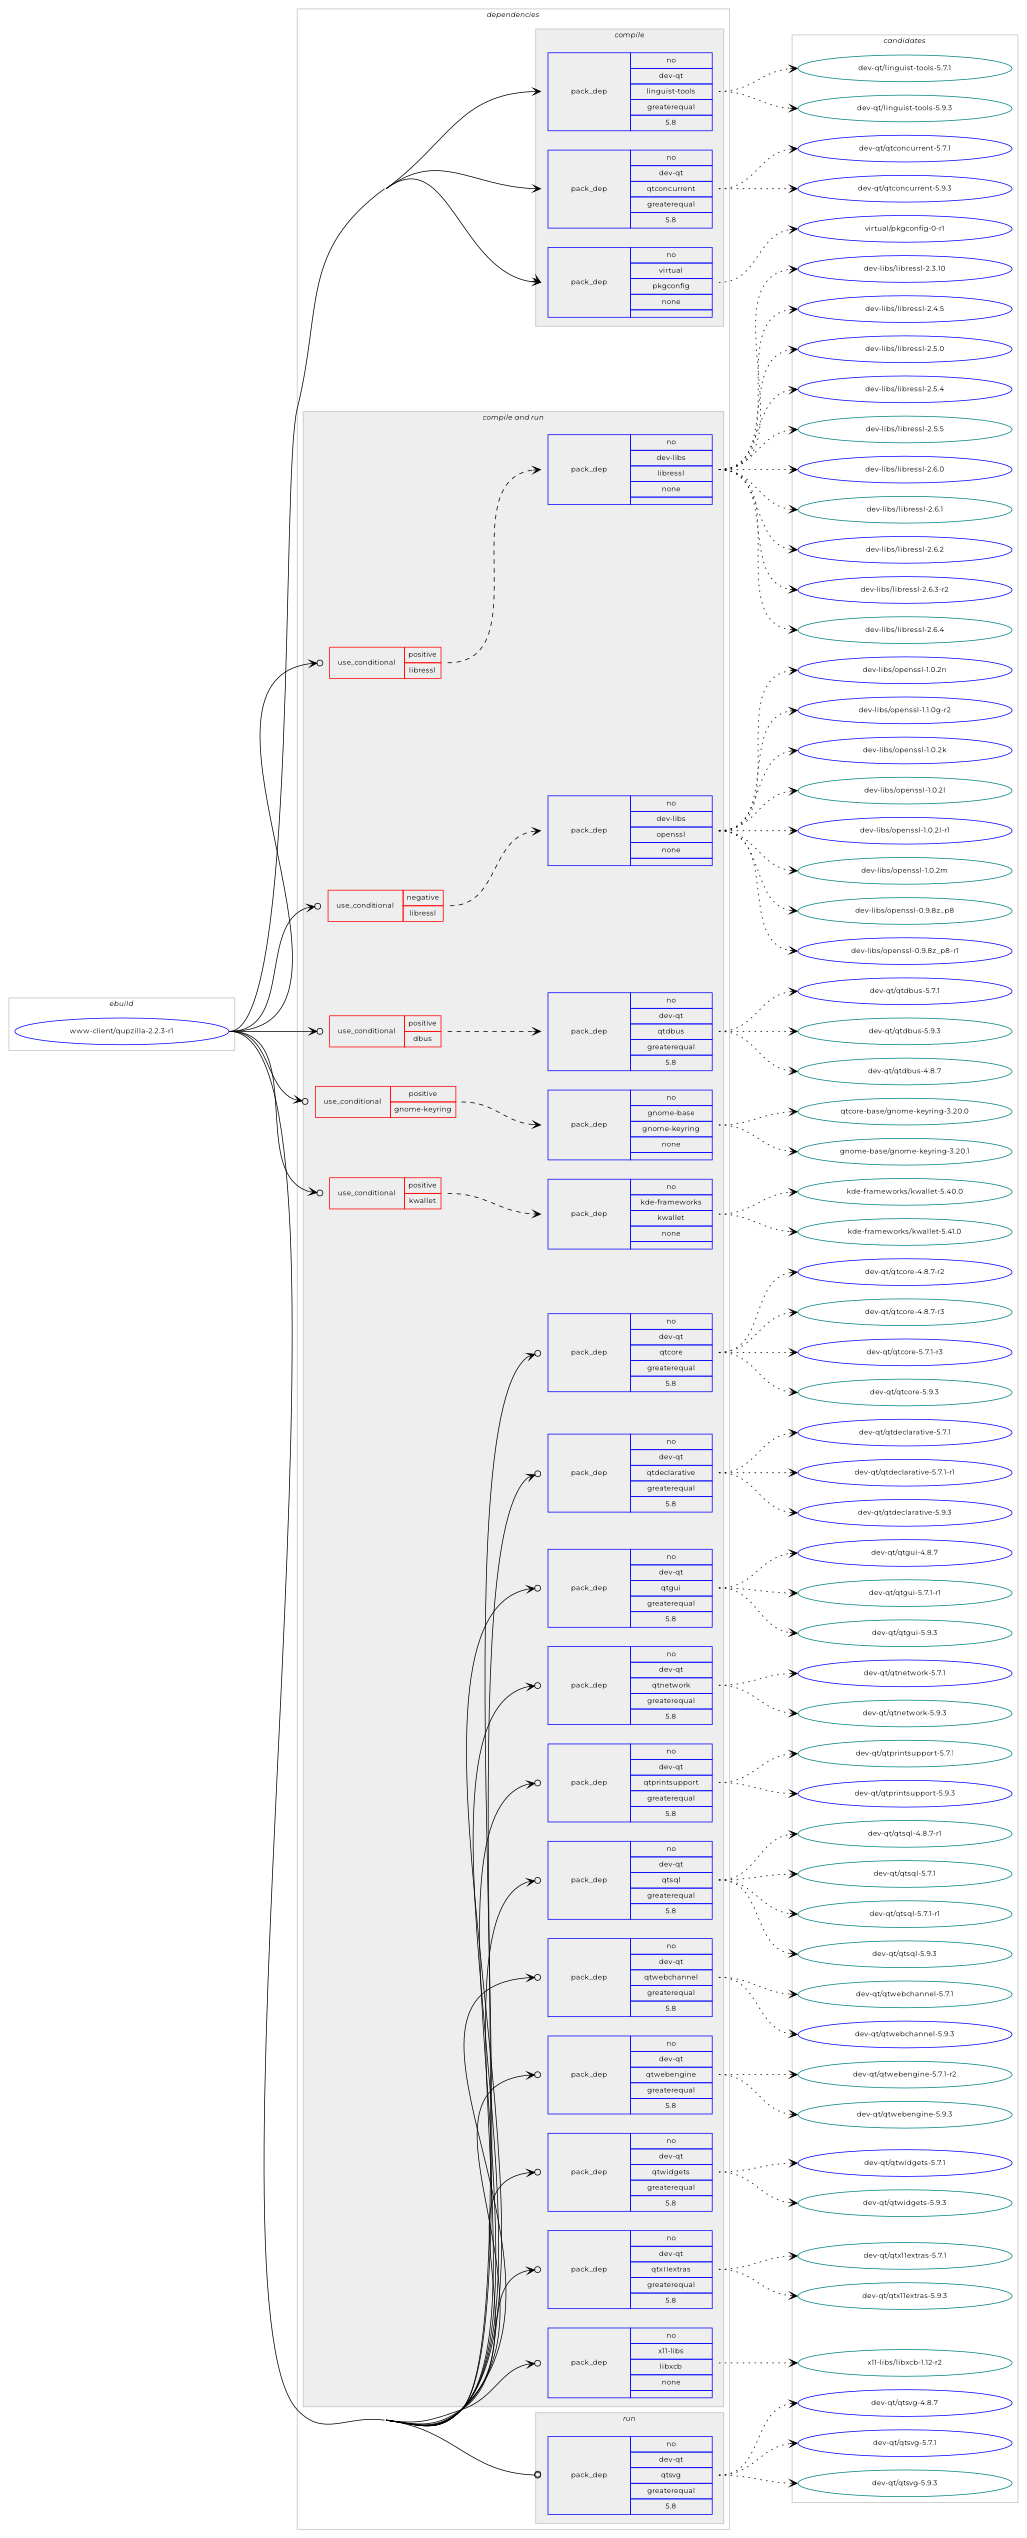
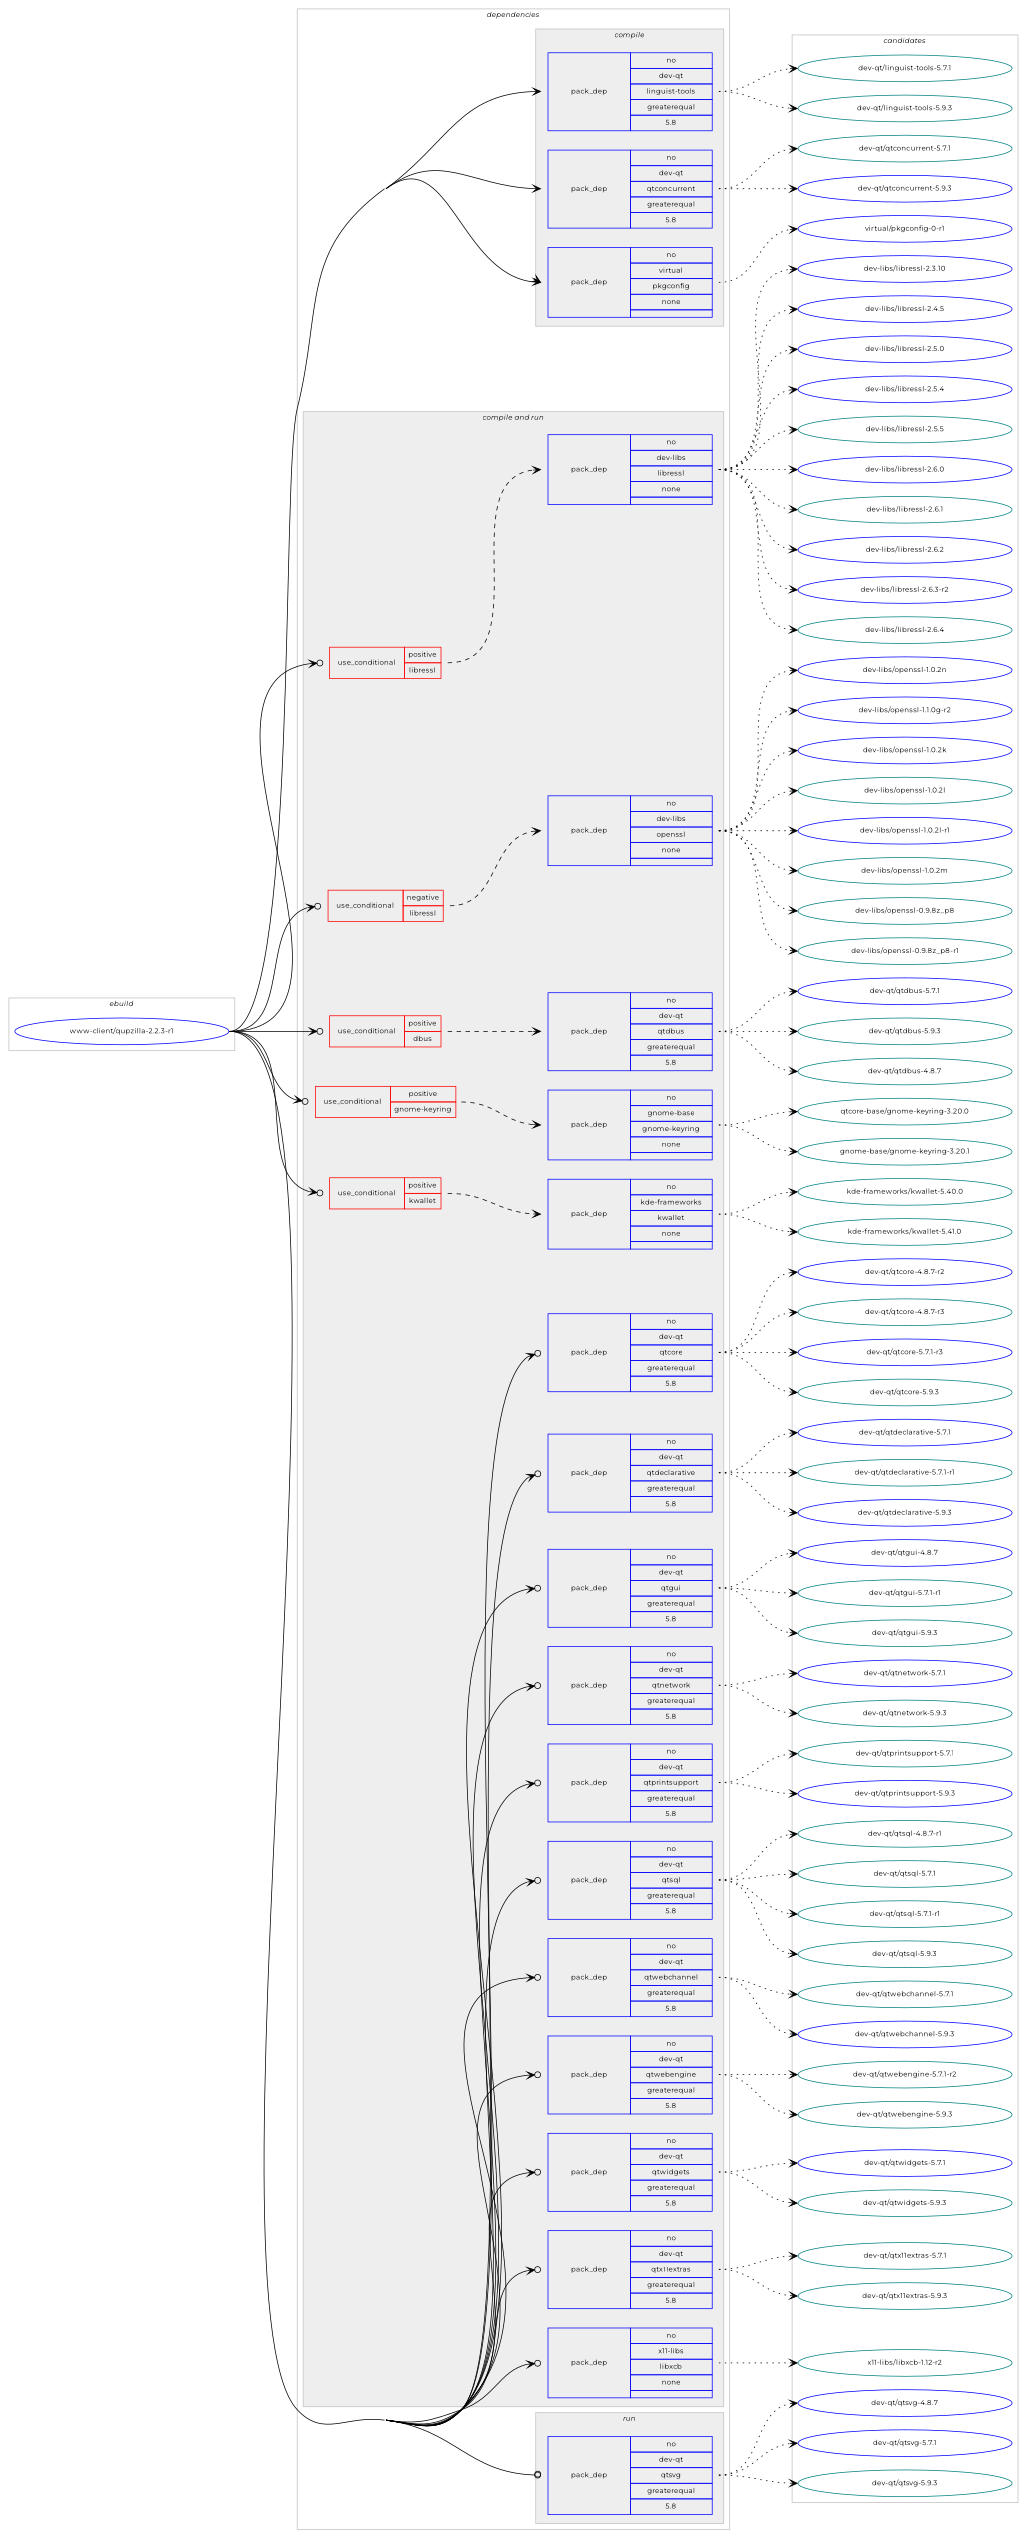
(905, 149) -> (905, 149)
(905, 951) -> (905, 951)
(905, 1473) -> (905, 1473)
